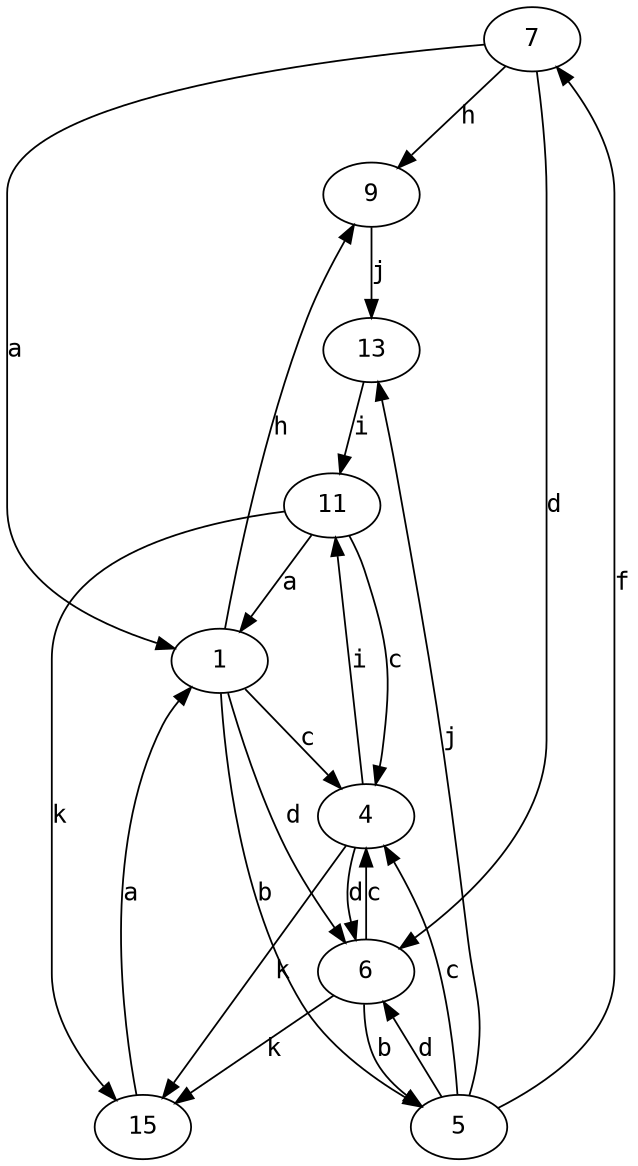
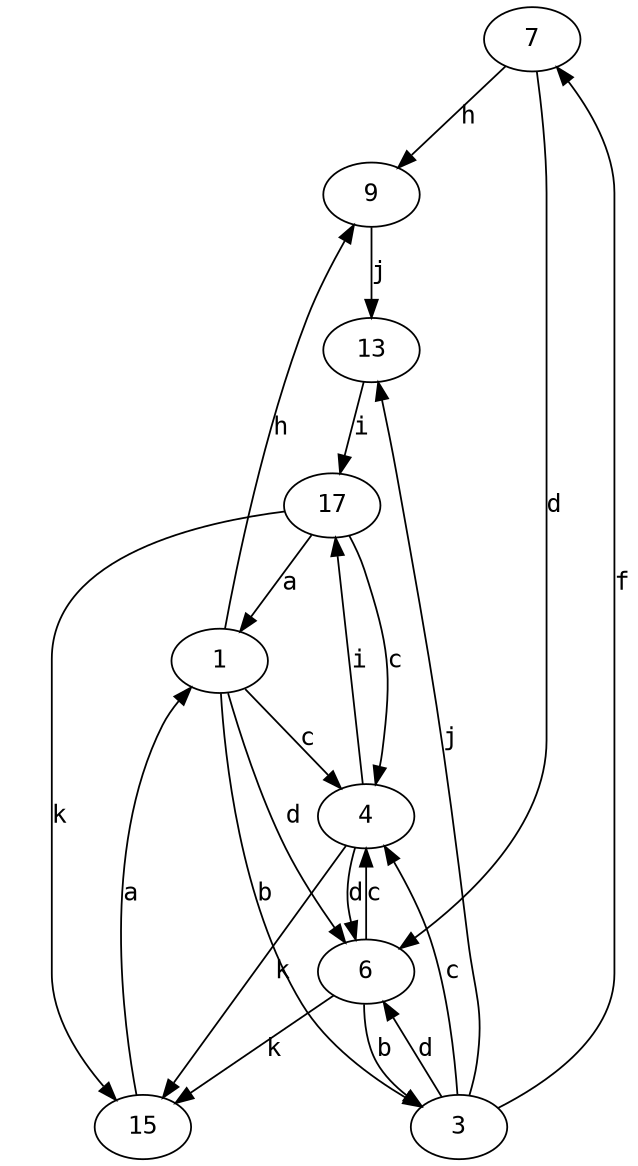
(7, 198) -> none
(332, 505) -> (332, 505)
(459, 1127) -> (459, 1127)
